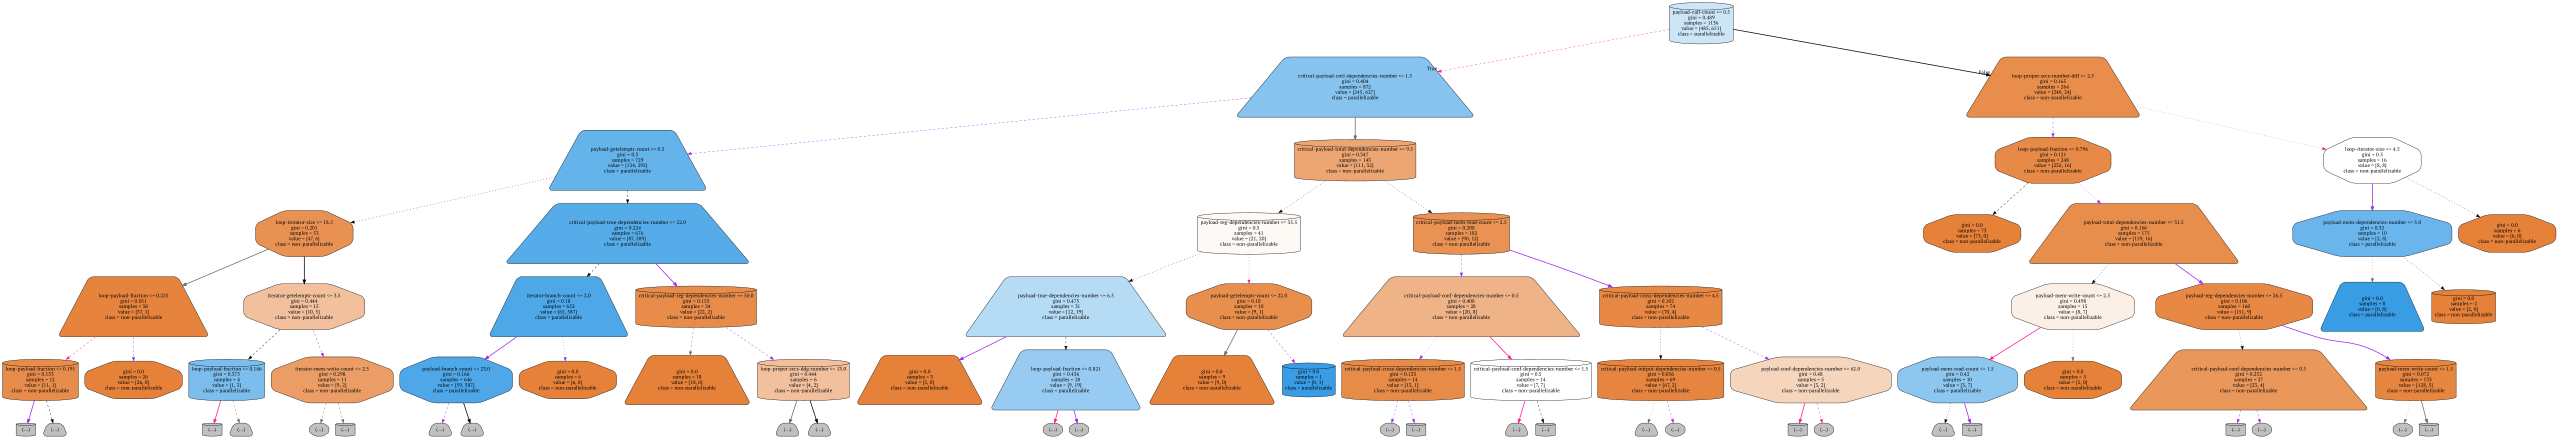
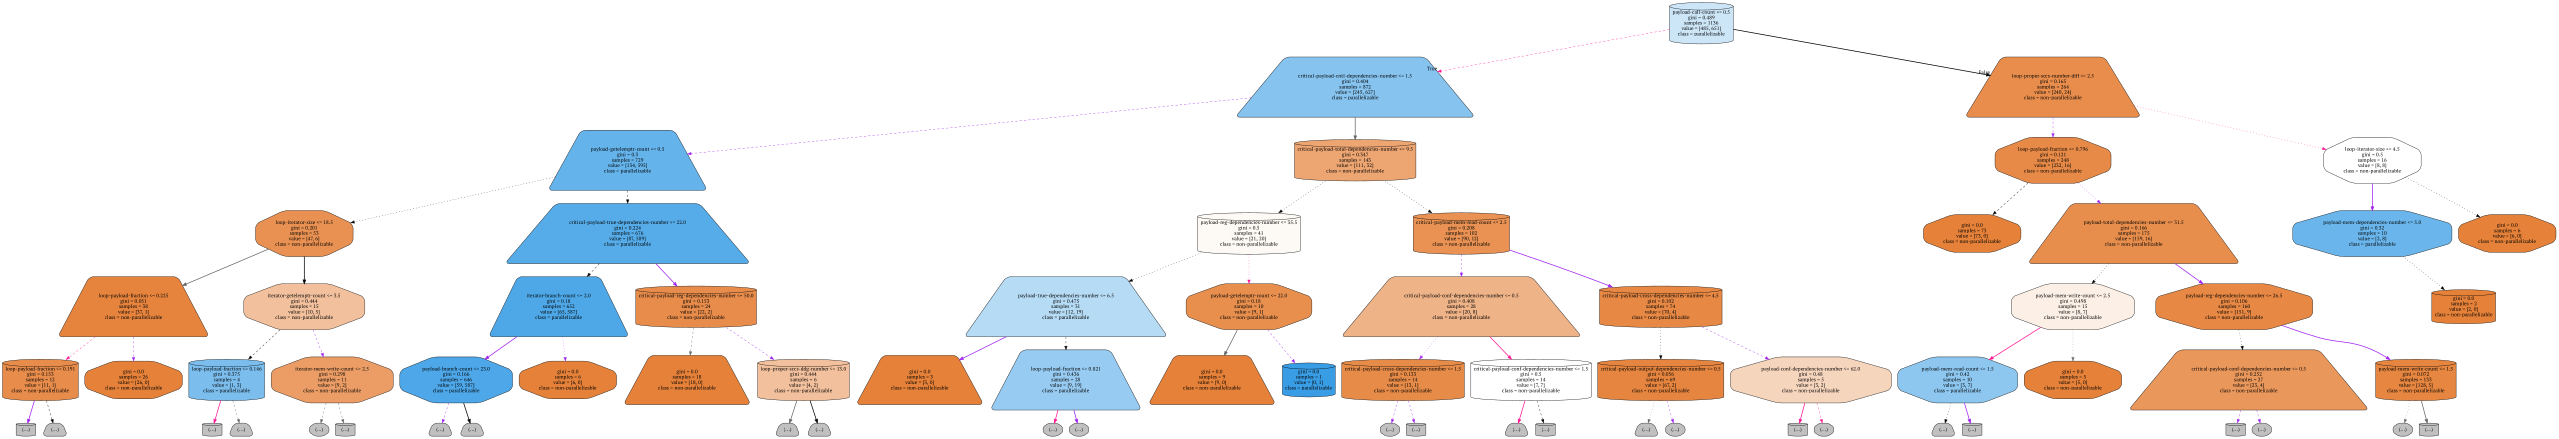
(2372, 307) -> none
